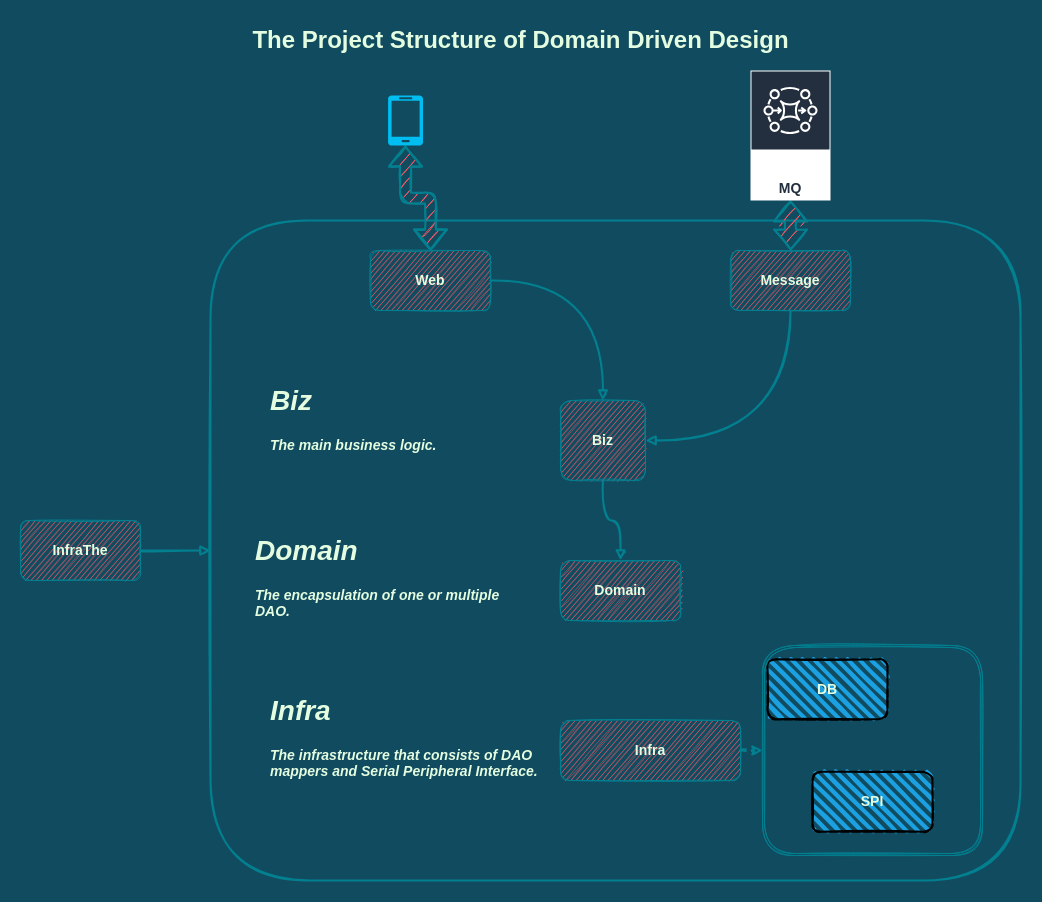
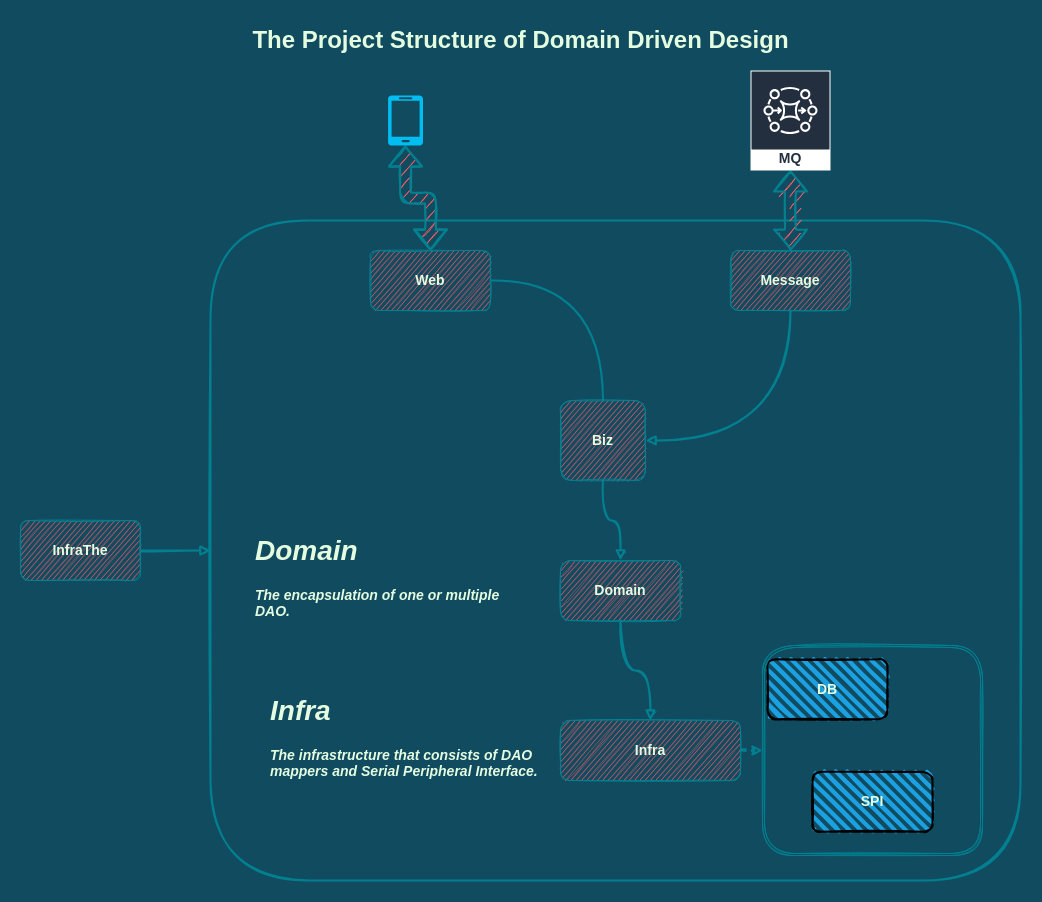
(791, 136) -> (791, 121)
(588, 325) -> (588, 330)
(406, 421) -> none
none -> (630, 669)
